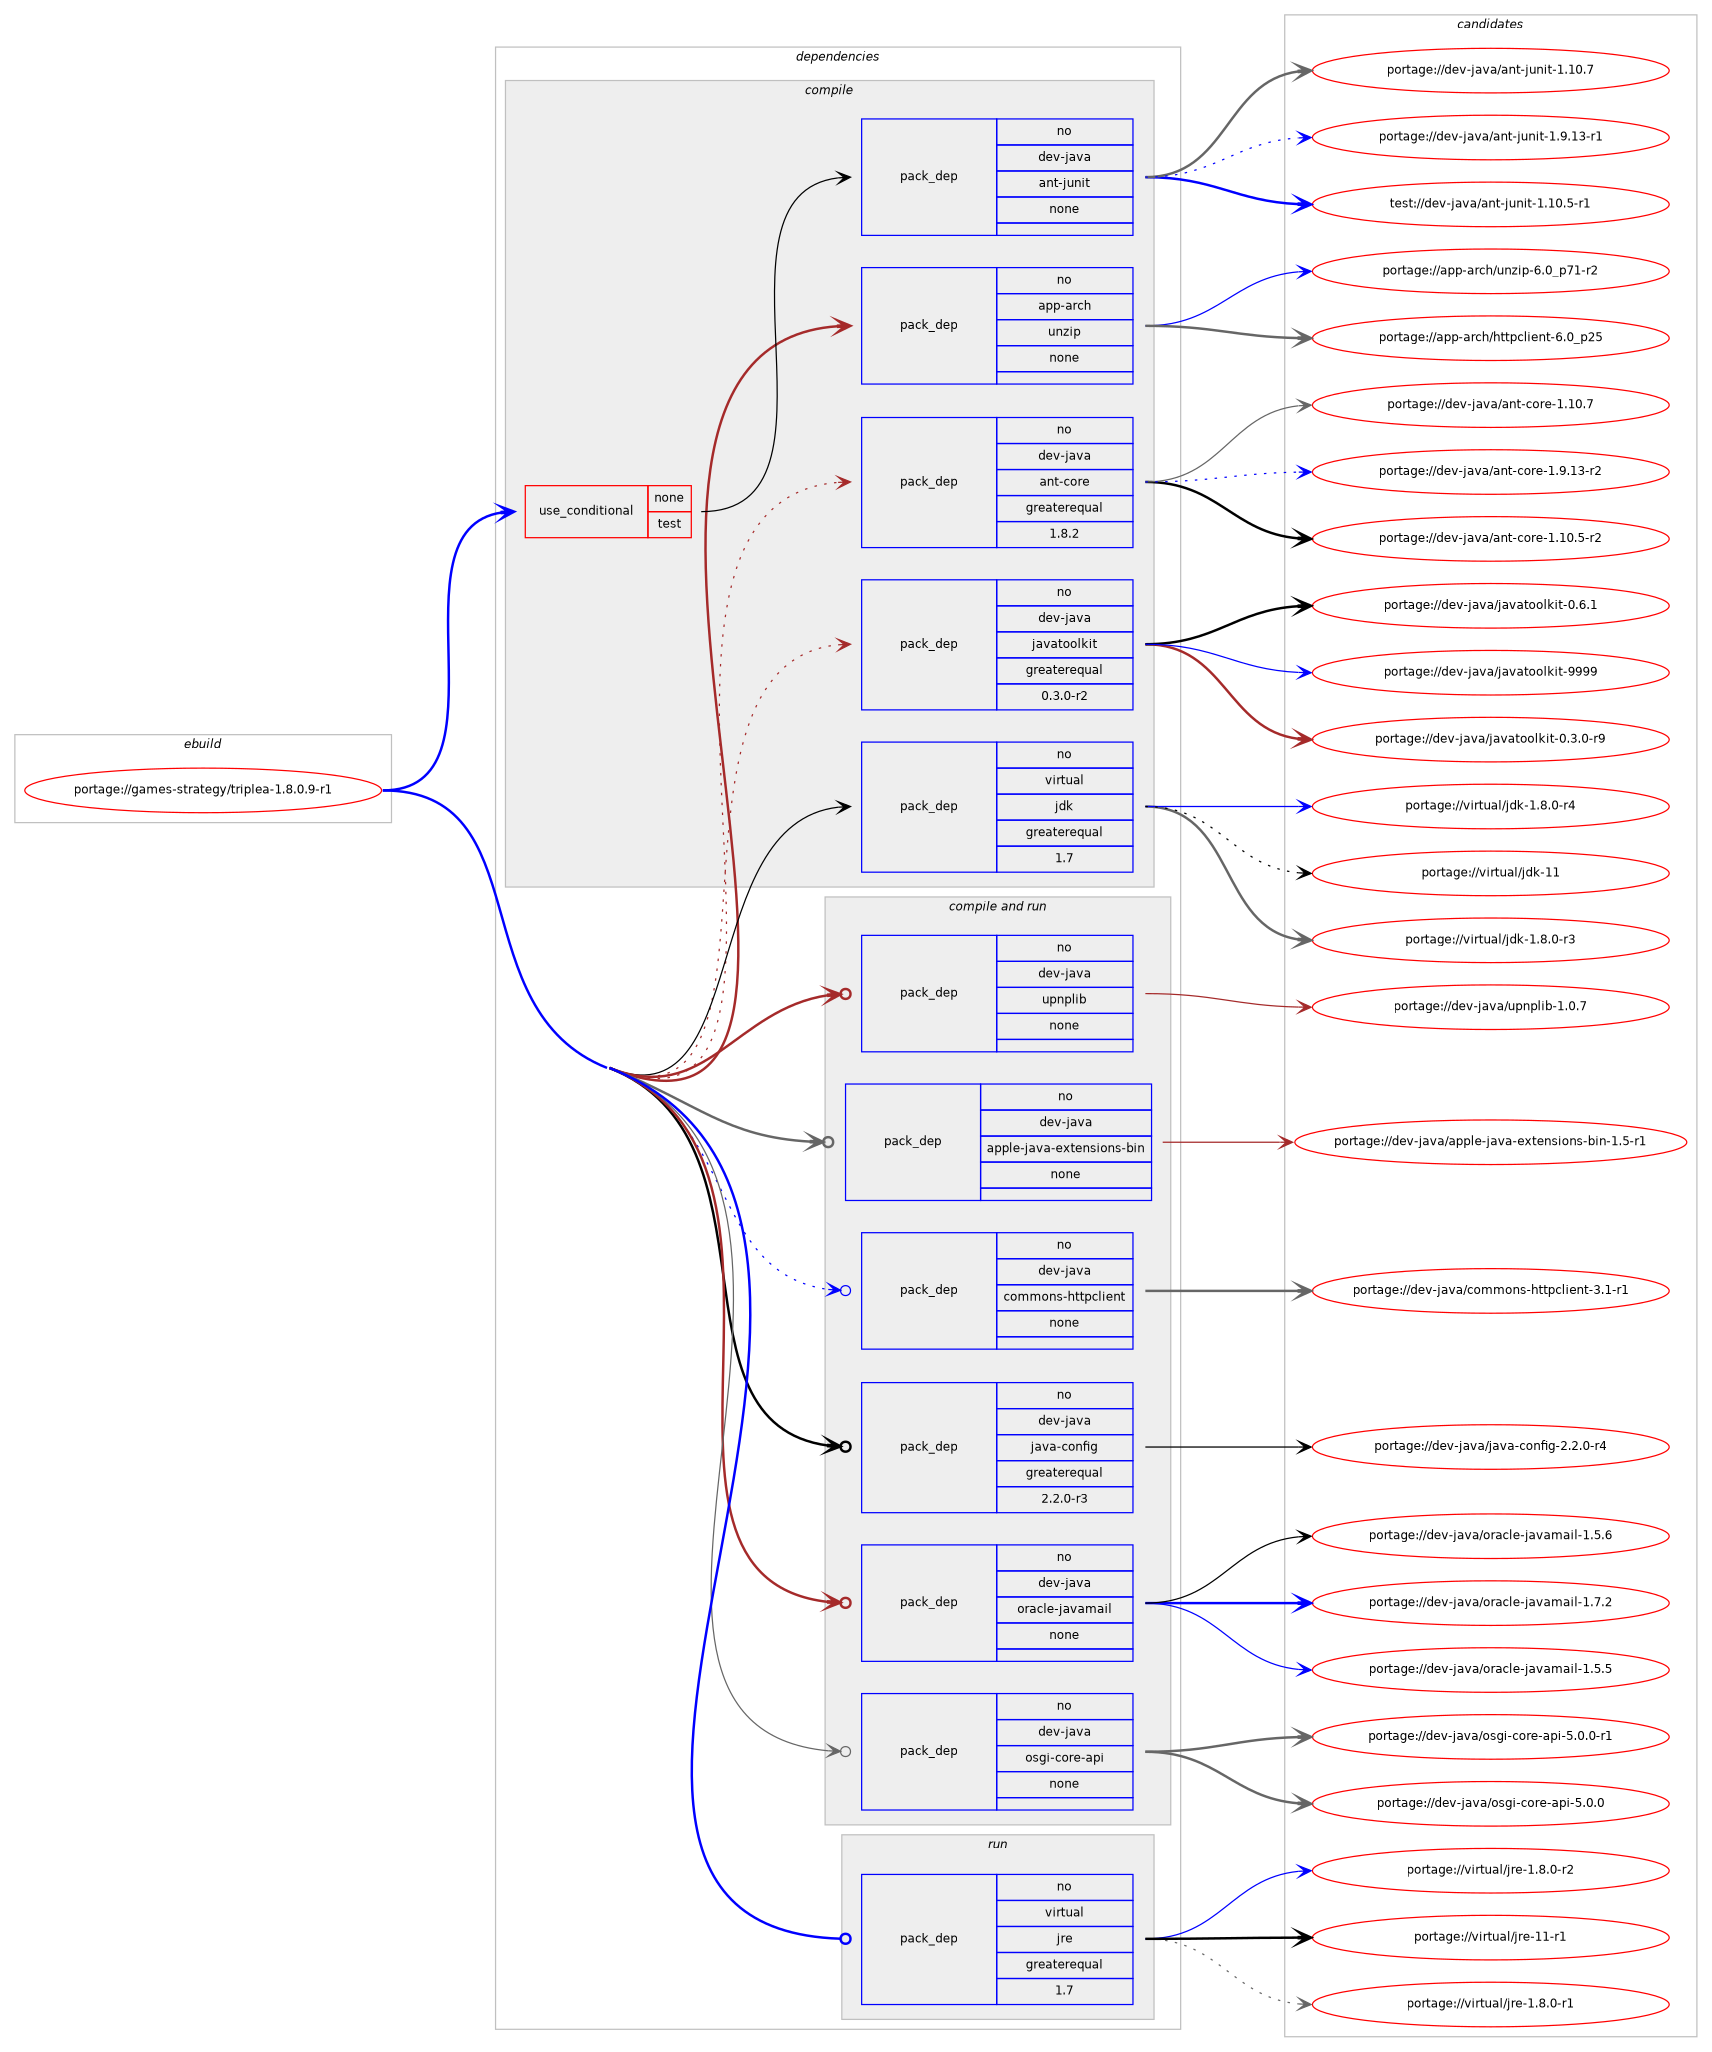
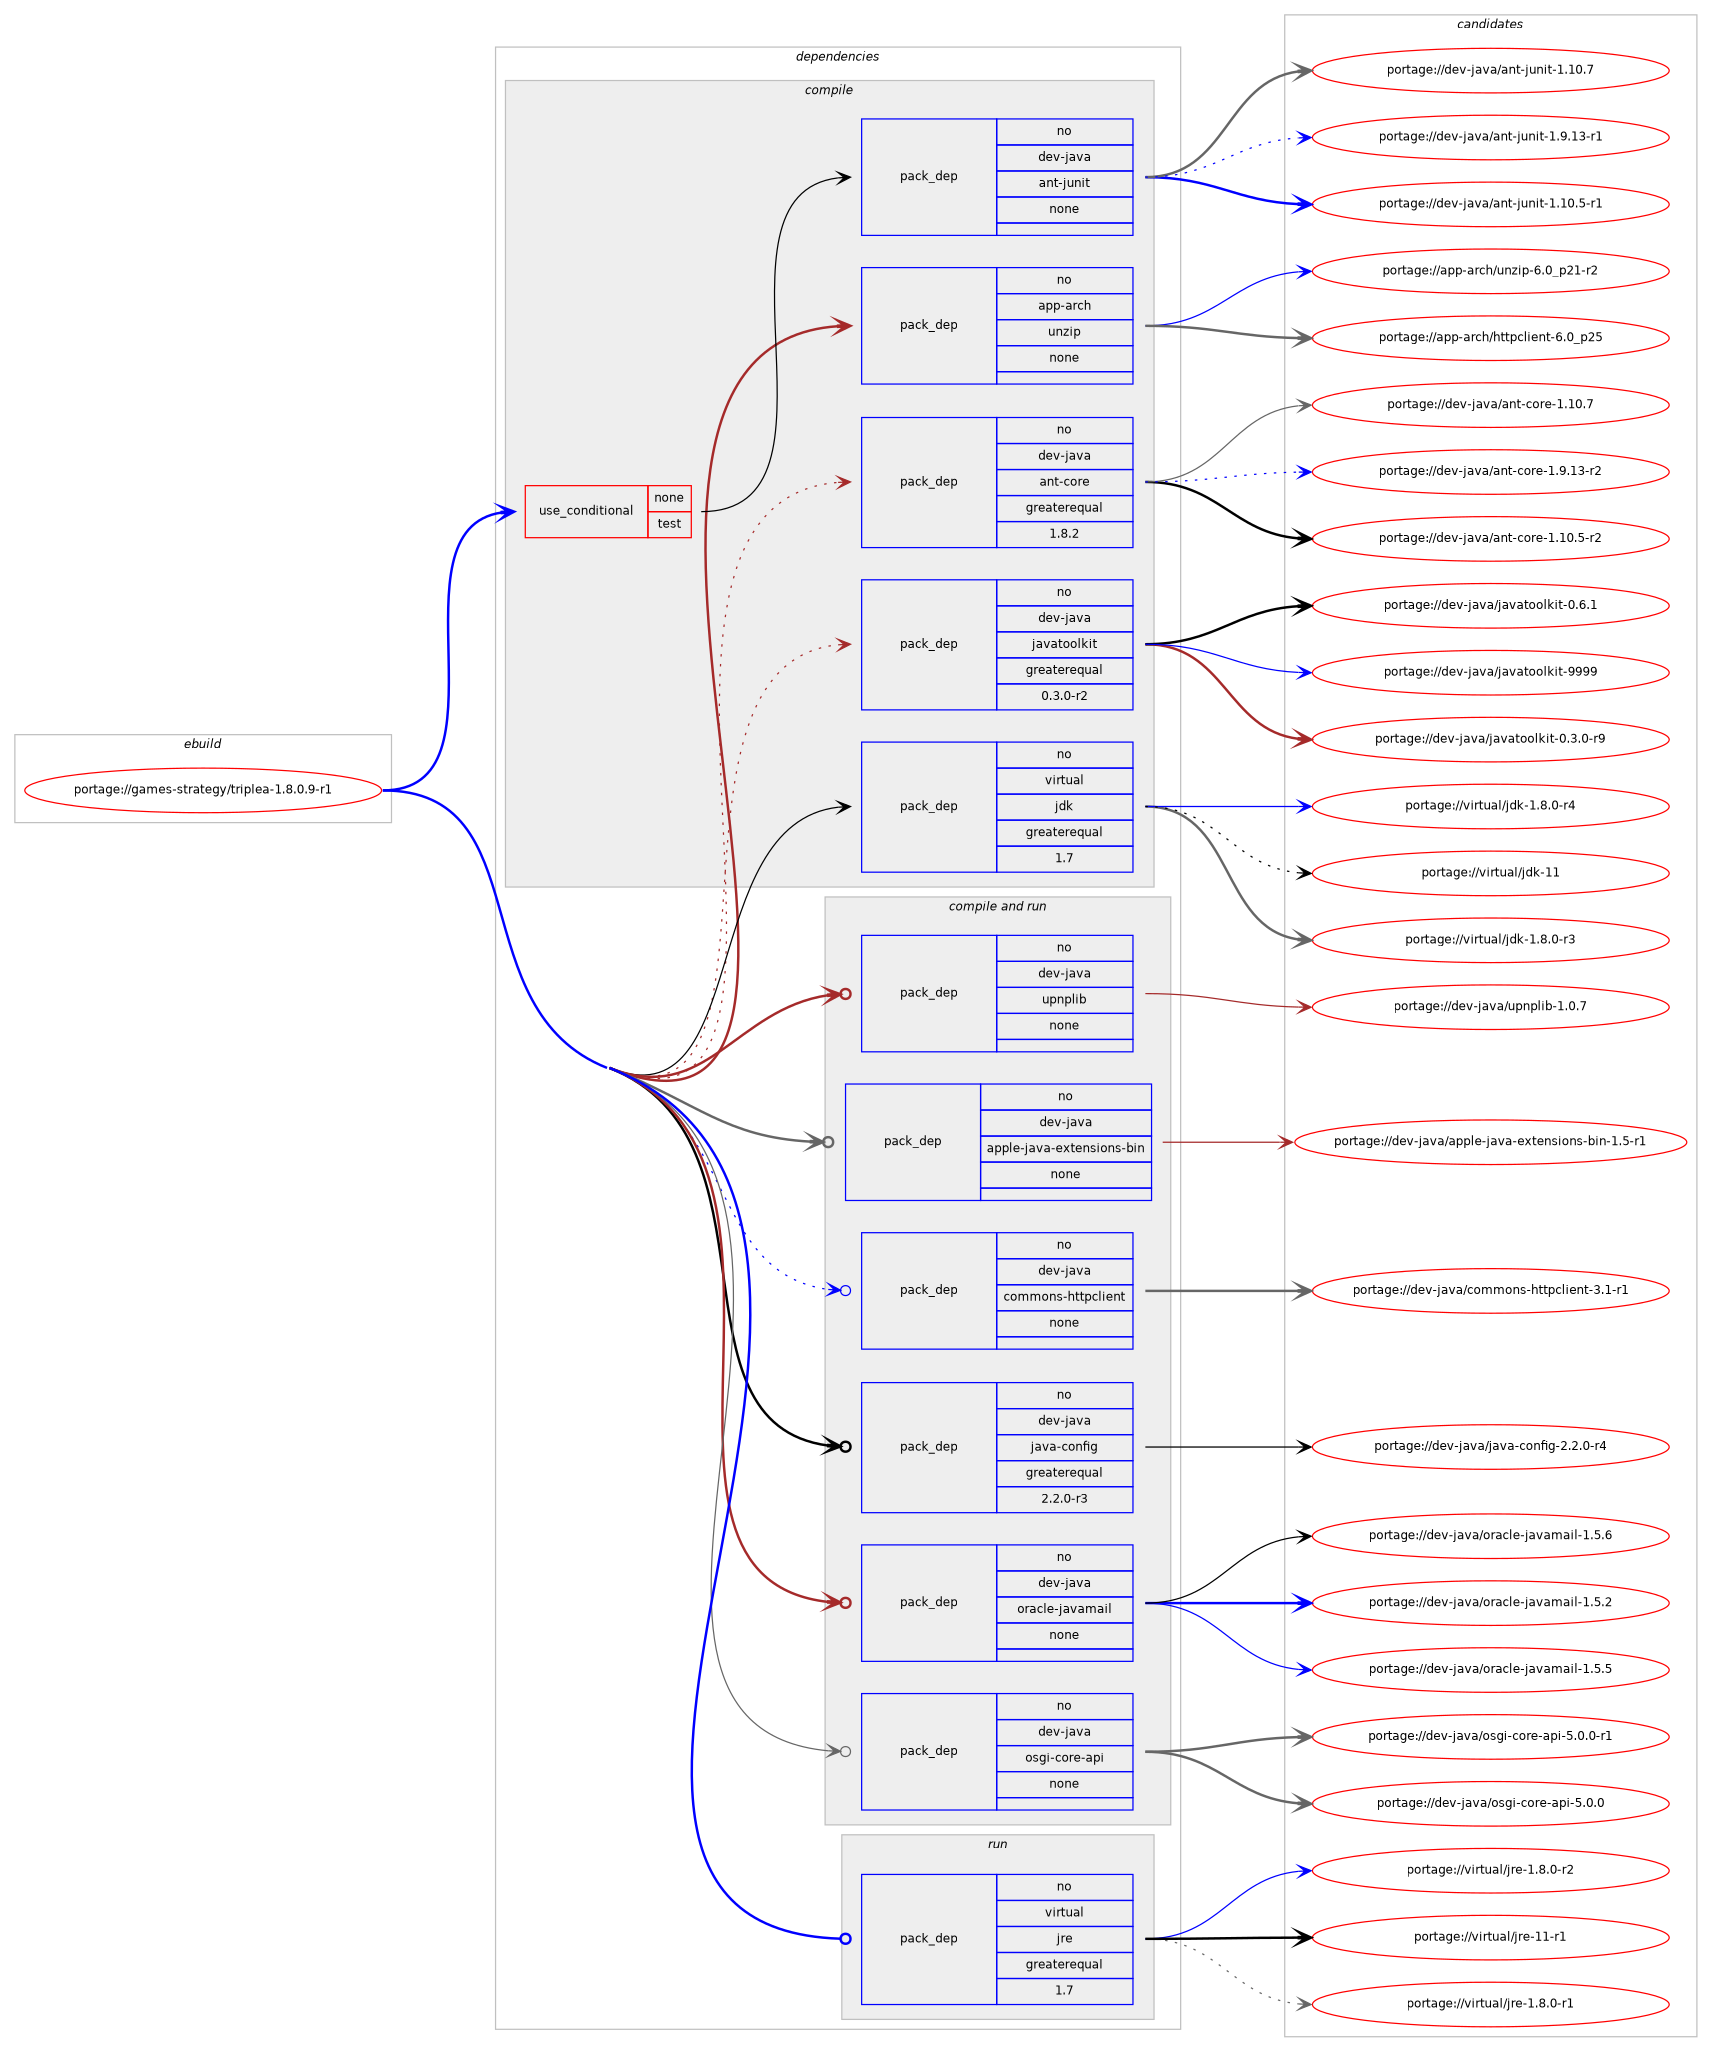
(1491, 204) -> (1491, 204)
(1491, 271) -> (1491, 271)
(1491, 1603) -> (1491, 1603)
